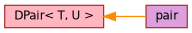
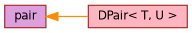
(131, 16) -> (73, 16)
